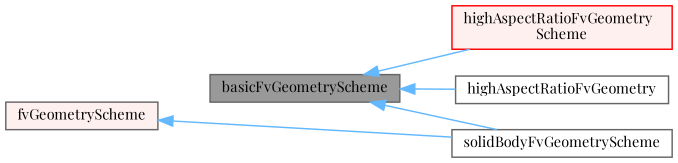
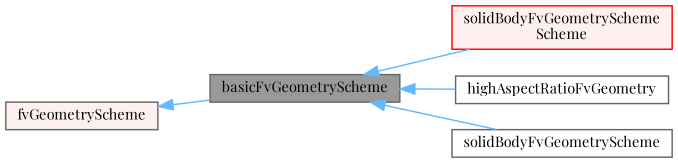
(562, 28) -> (562, 28)
(313, 129) -> (192, 102)
